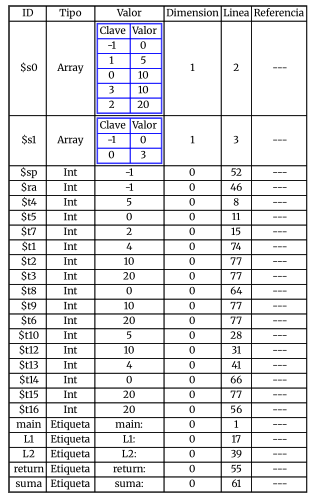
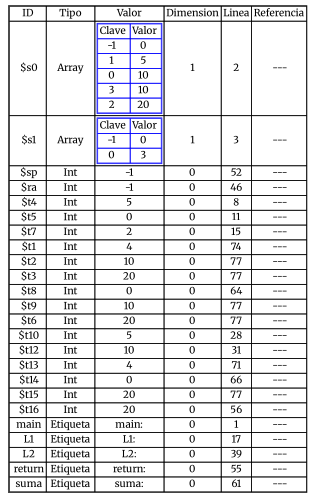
(236, 365) -> (236, 365)
